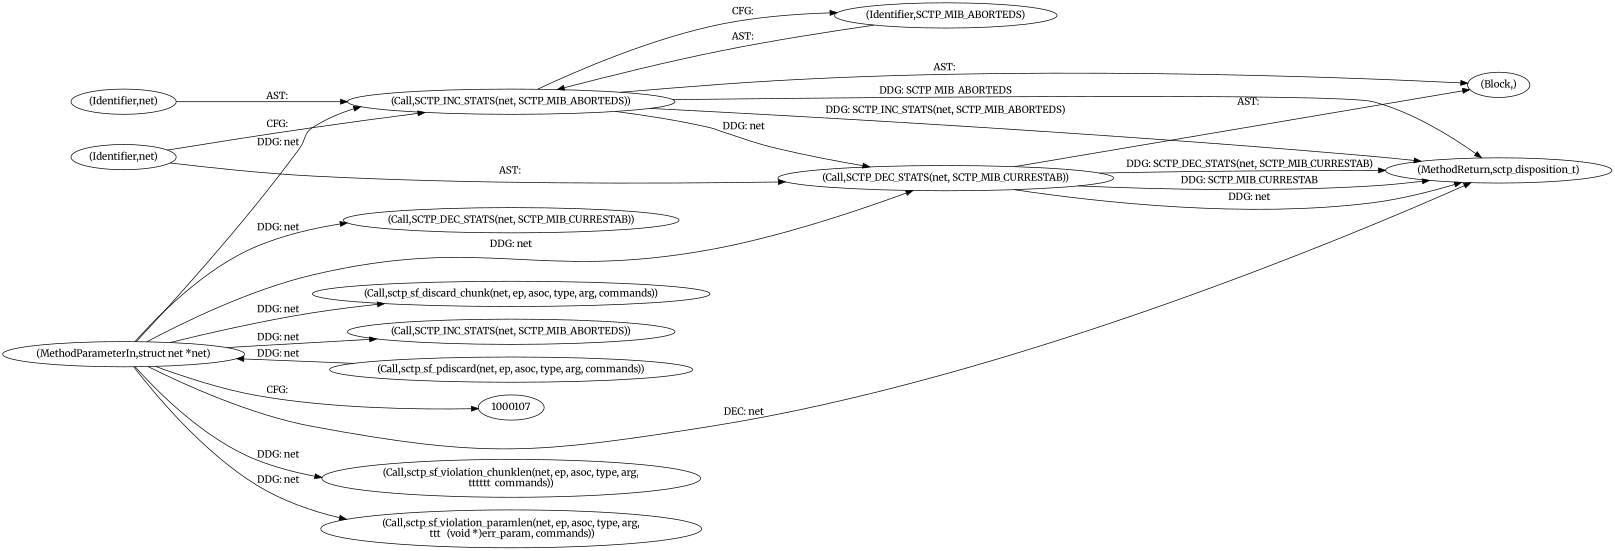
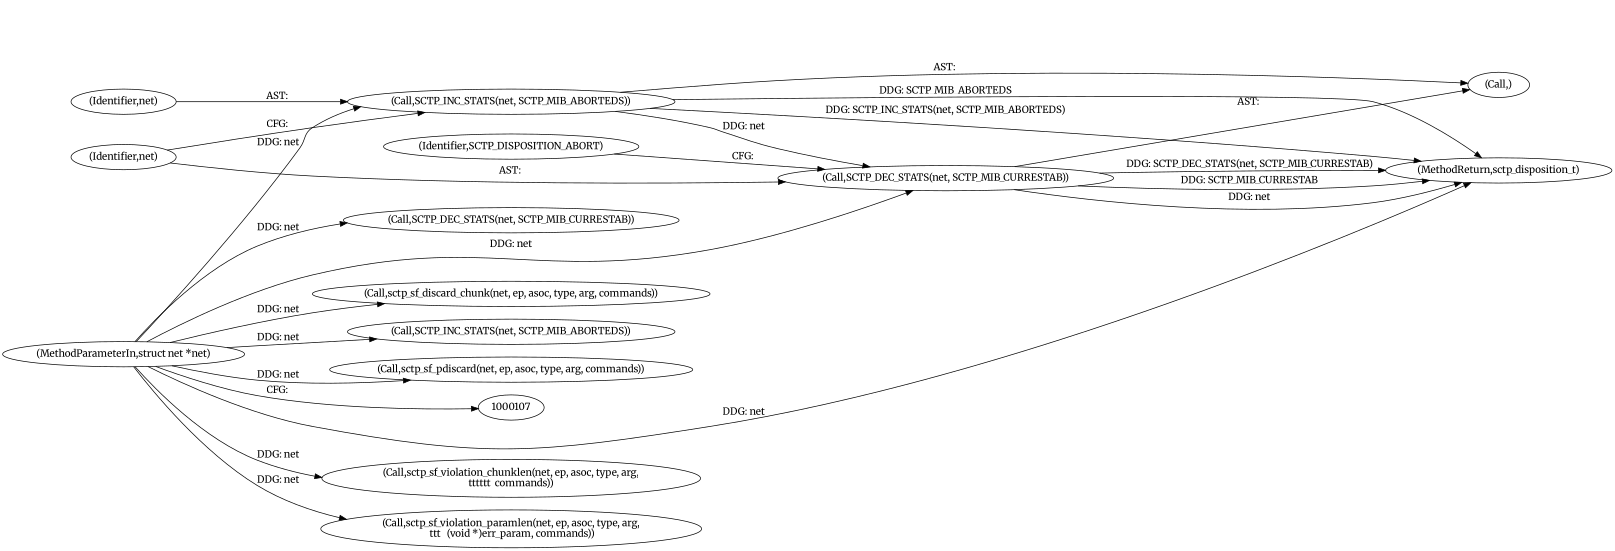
(946, 15) -> none
(1499, 85) -> (1499, 85)
none -> (511, 147)
(299, 361) -> (287, 382)
(744, 412) -> (744, 412)
